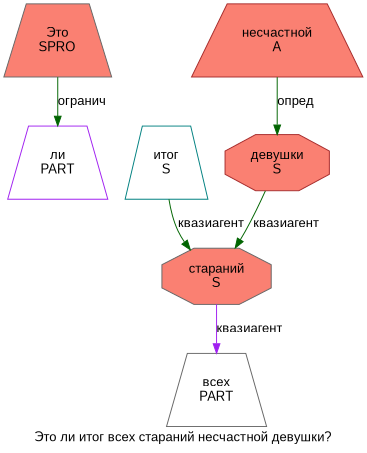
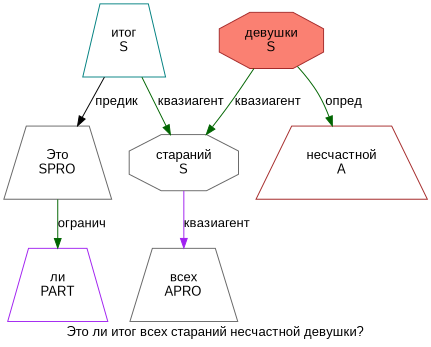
(58, 40) -> (58, 163)
(277, 40) -> (342, 163)
none -> (93, 97)
(277, 101) -> (316, 90)
(217, 276) -> (184, 163)
(217, 390) -> (184, 285)
